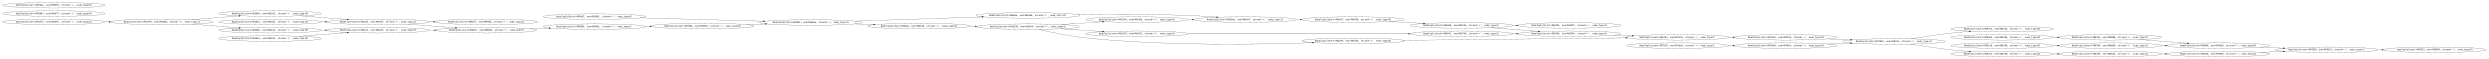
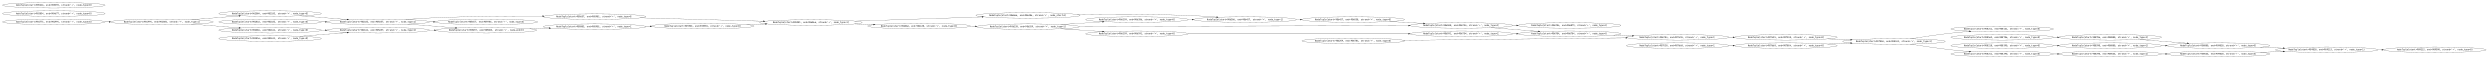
none -> (474, 17)
(1175, 43) -> (1244, 26)
